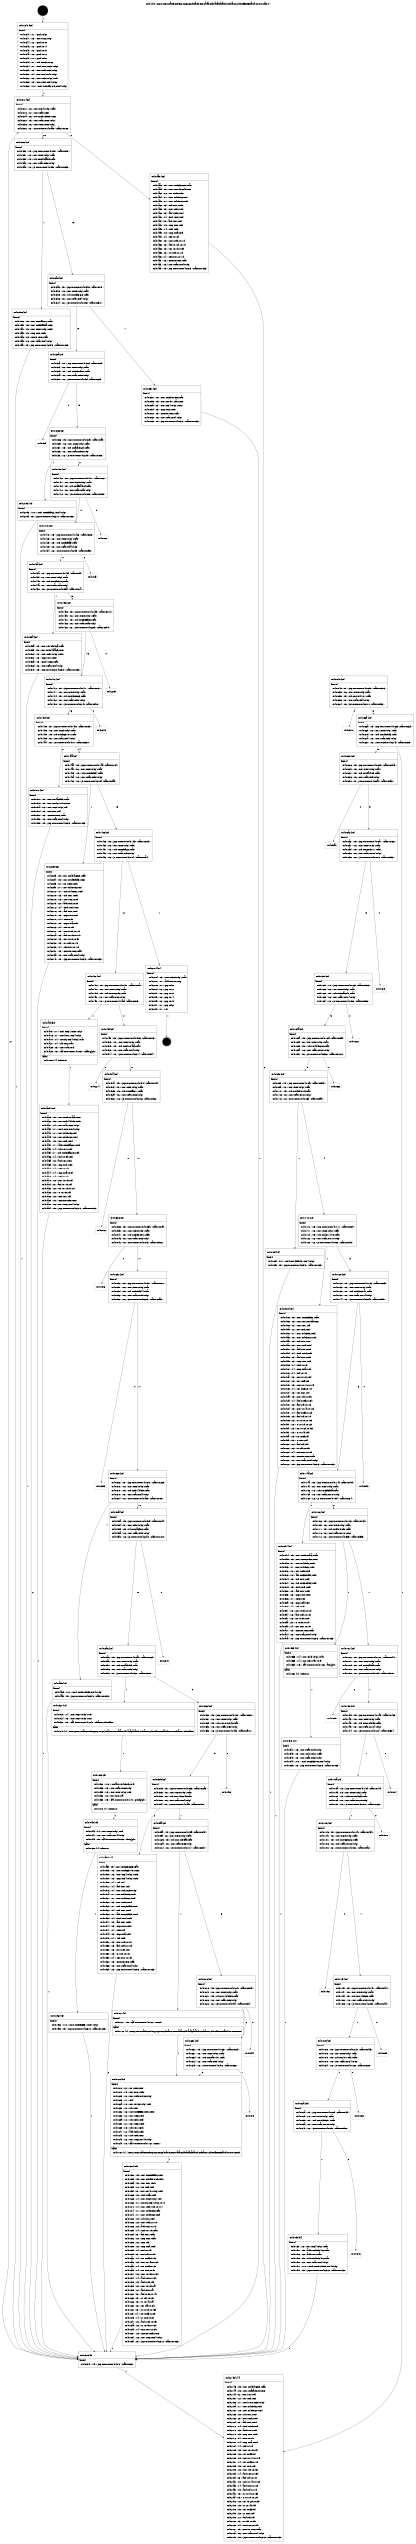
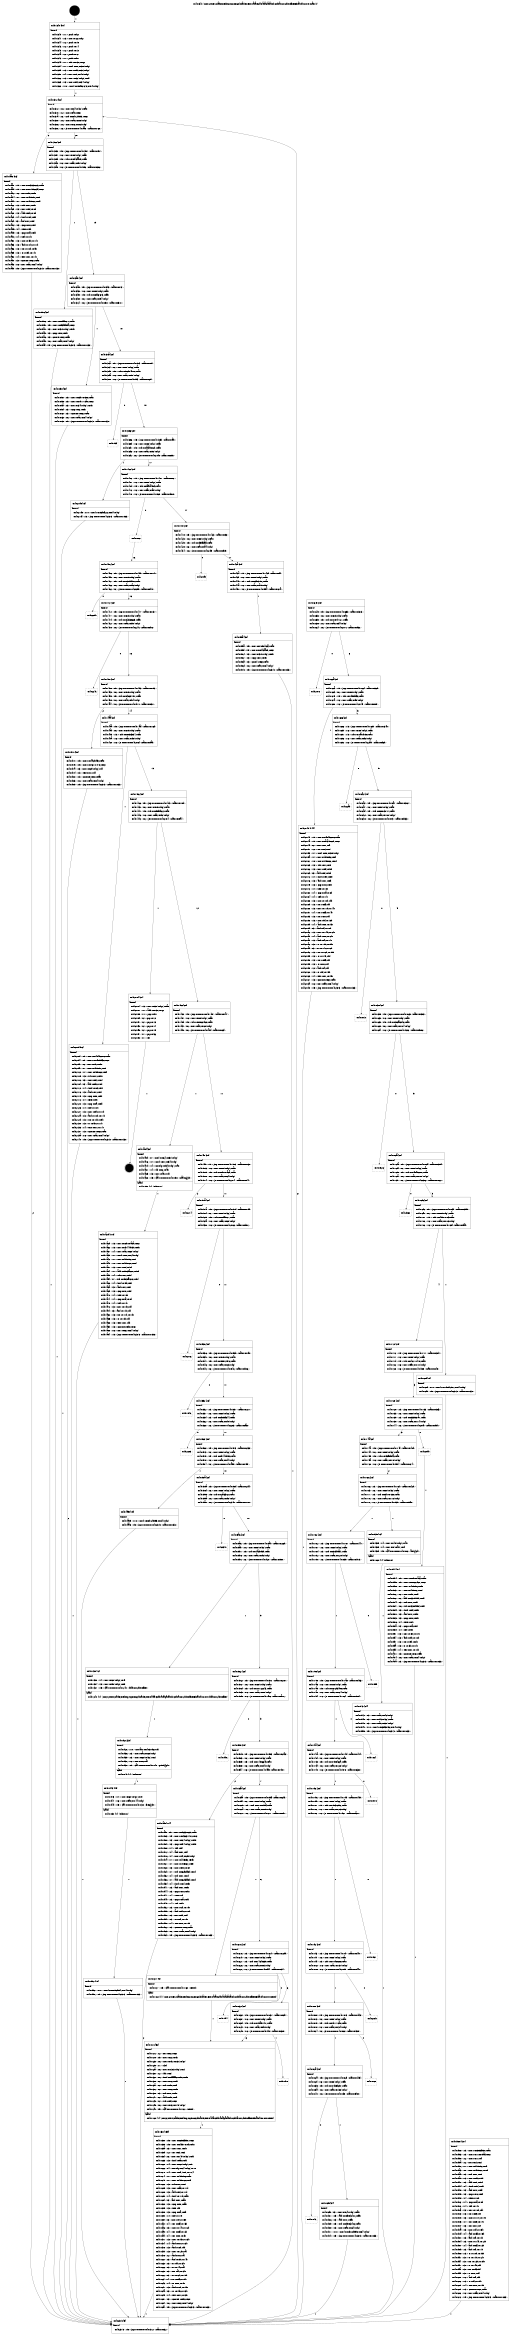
(70, 596) -> (133, 551)
(324, 1275) -> none
(305, 1521) -> (425, 1510)
(171, 2403) -> (302, 1718)
